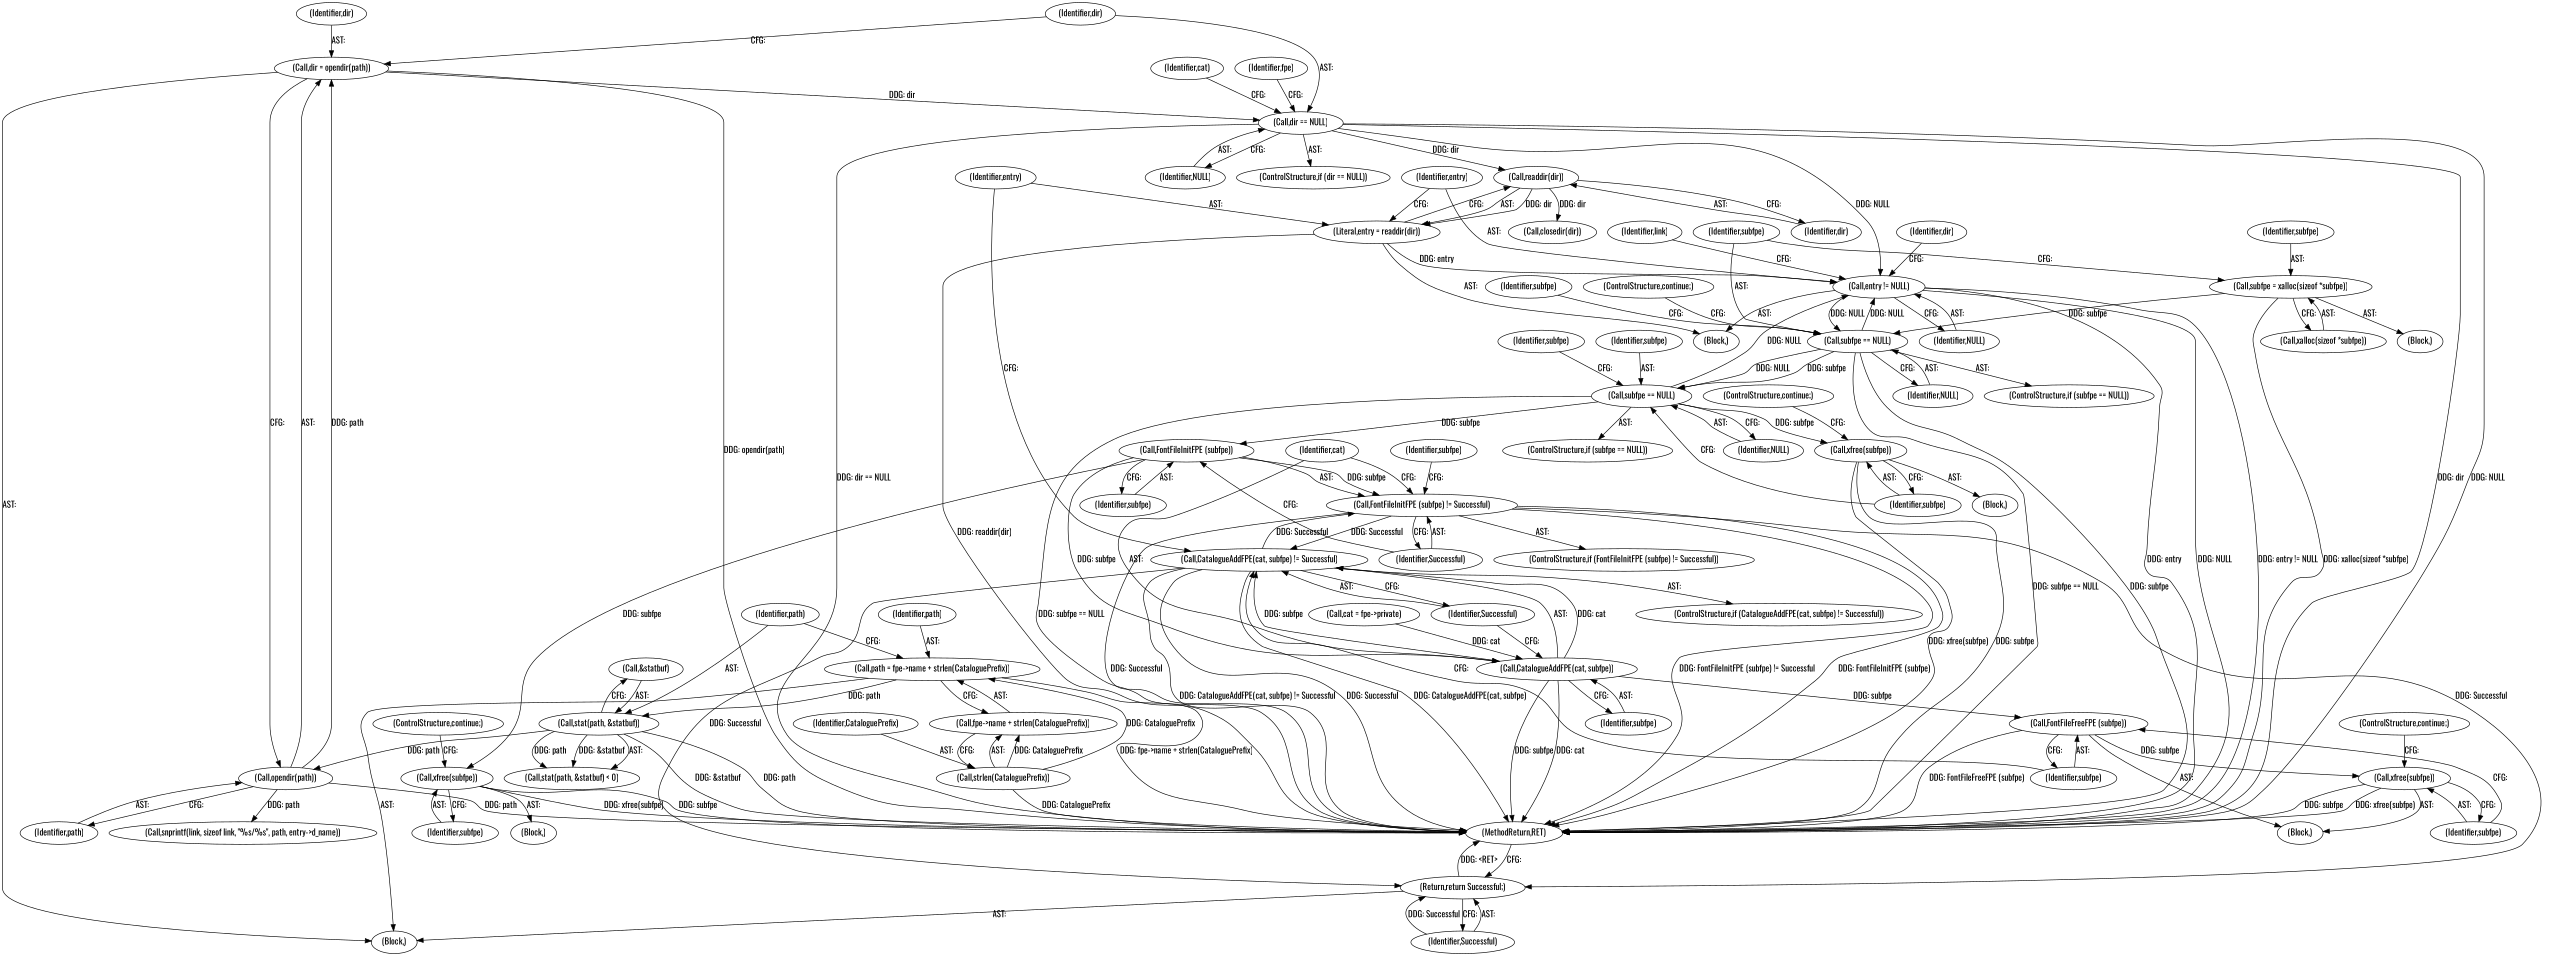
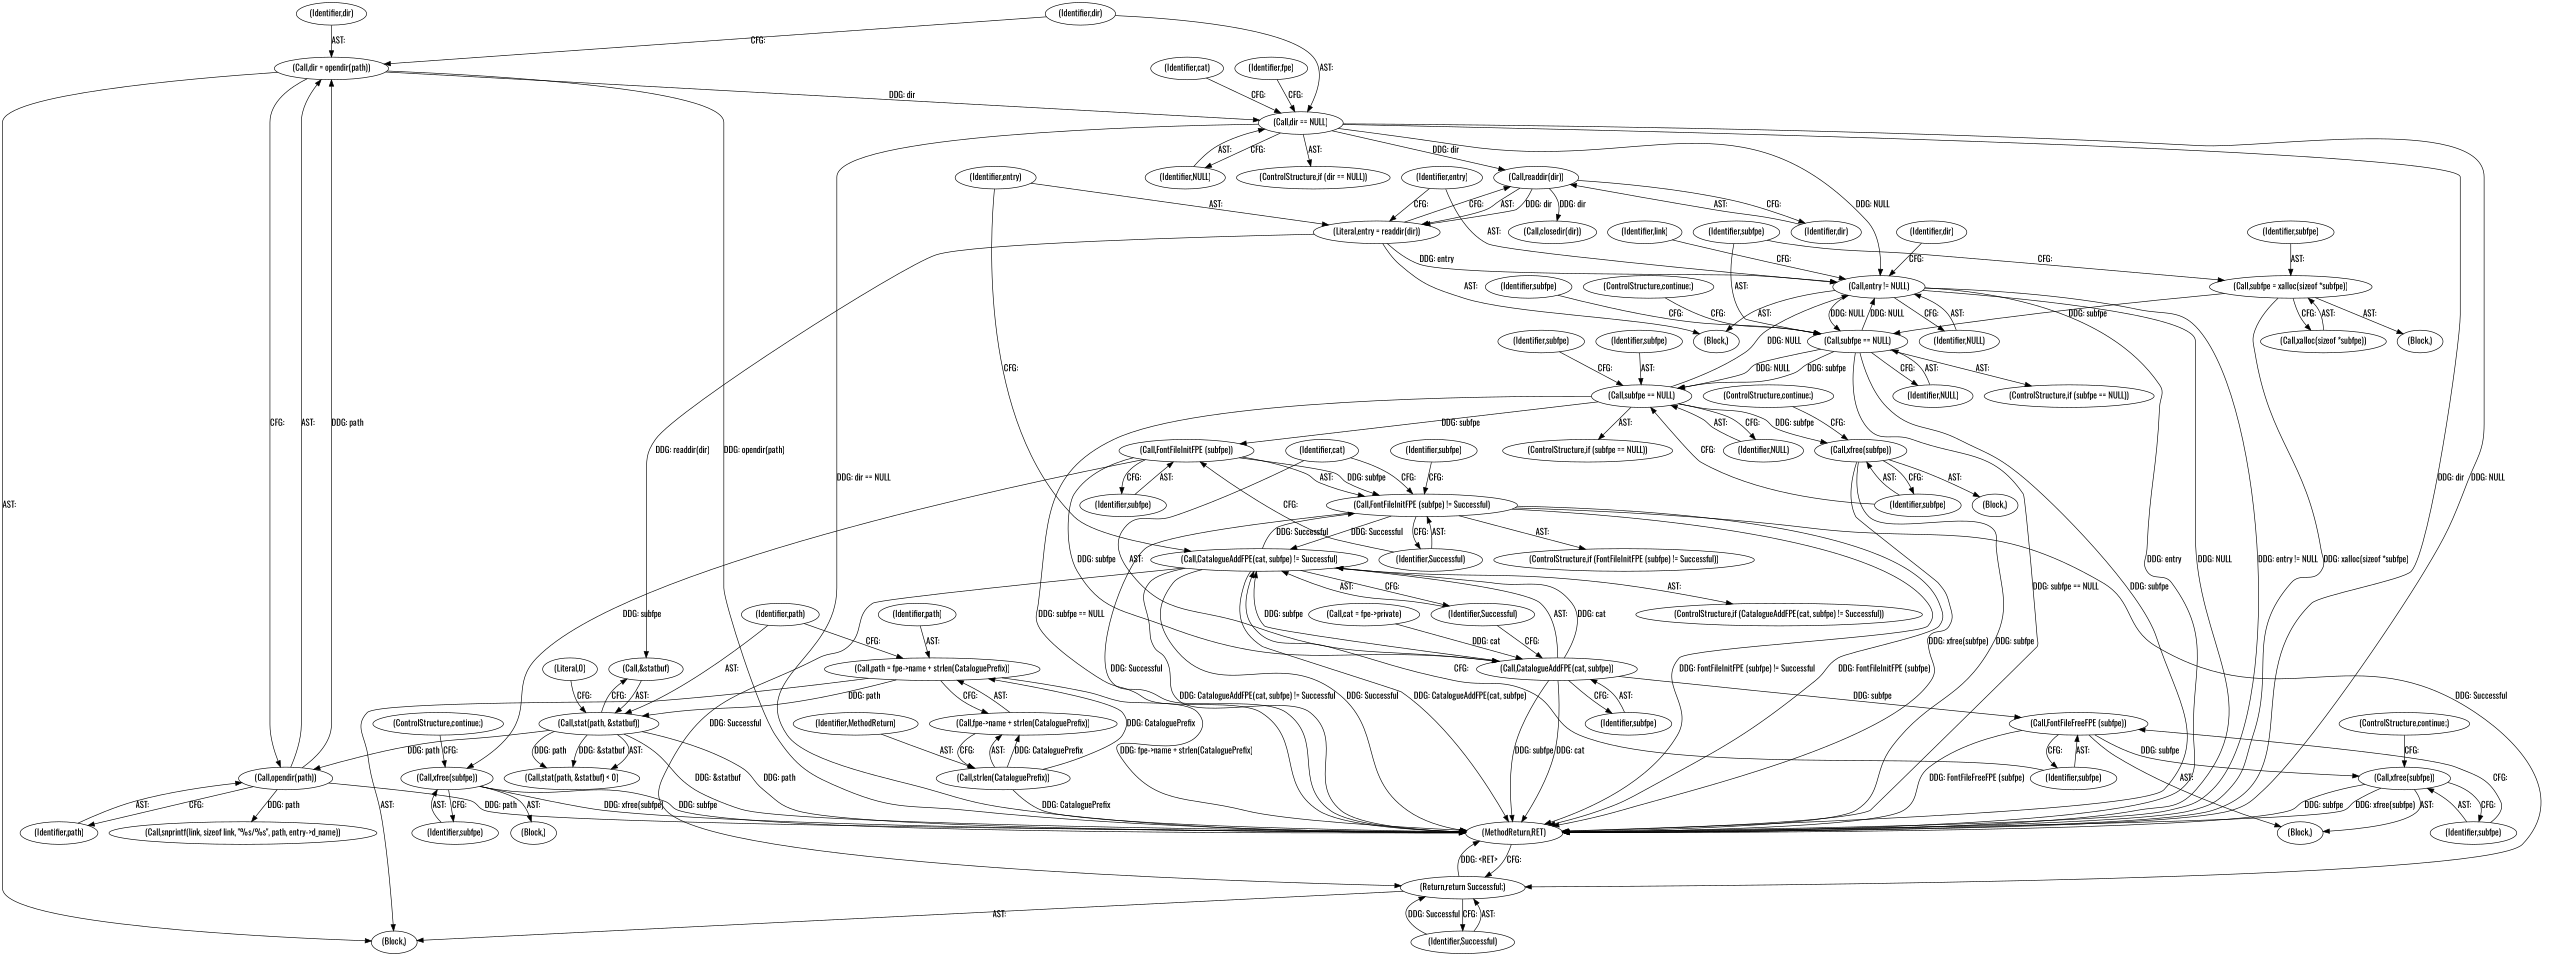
(955, 533) -> (861, 296)
none -> (570, 669)
(856, 724) -> (856, 724)
